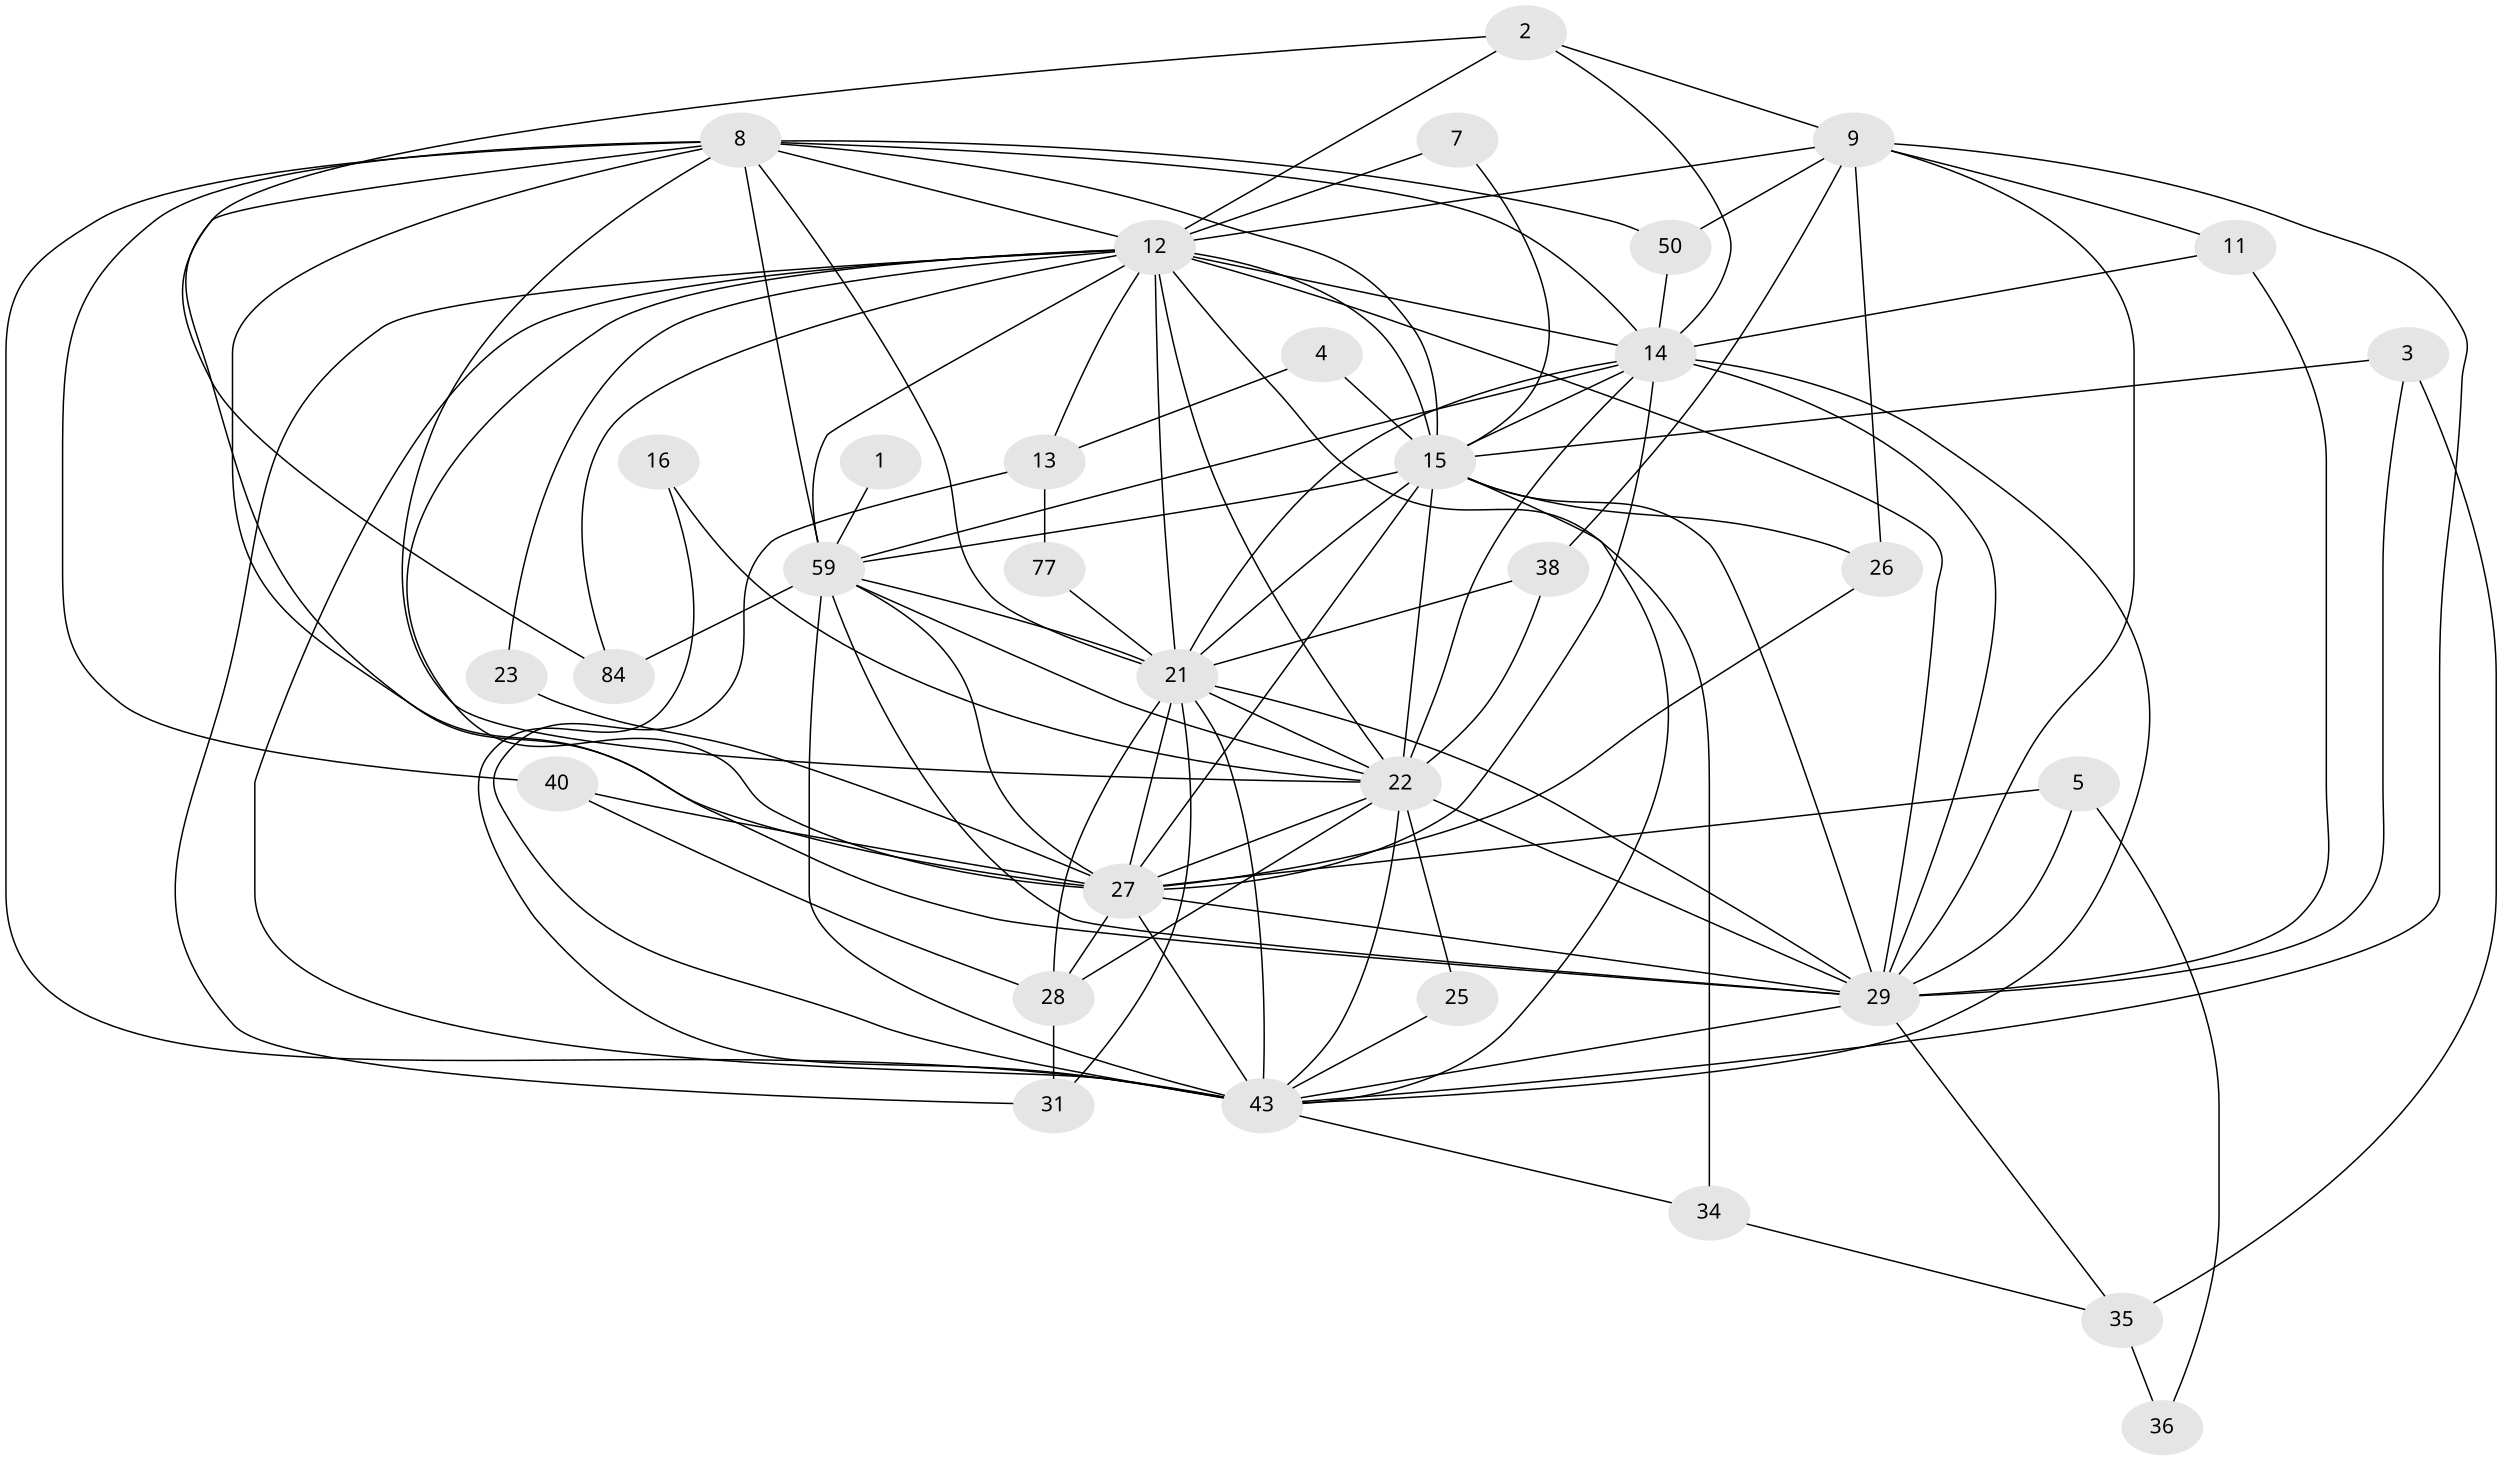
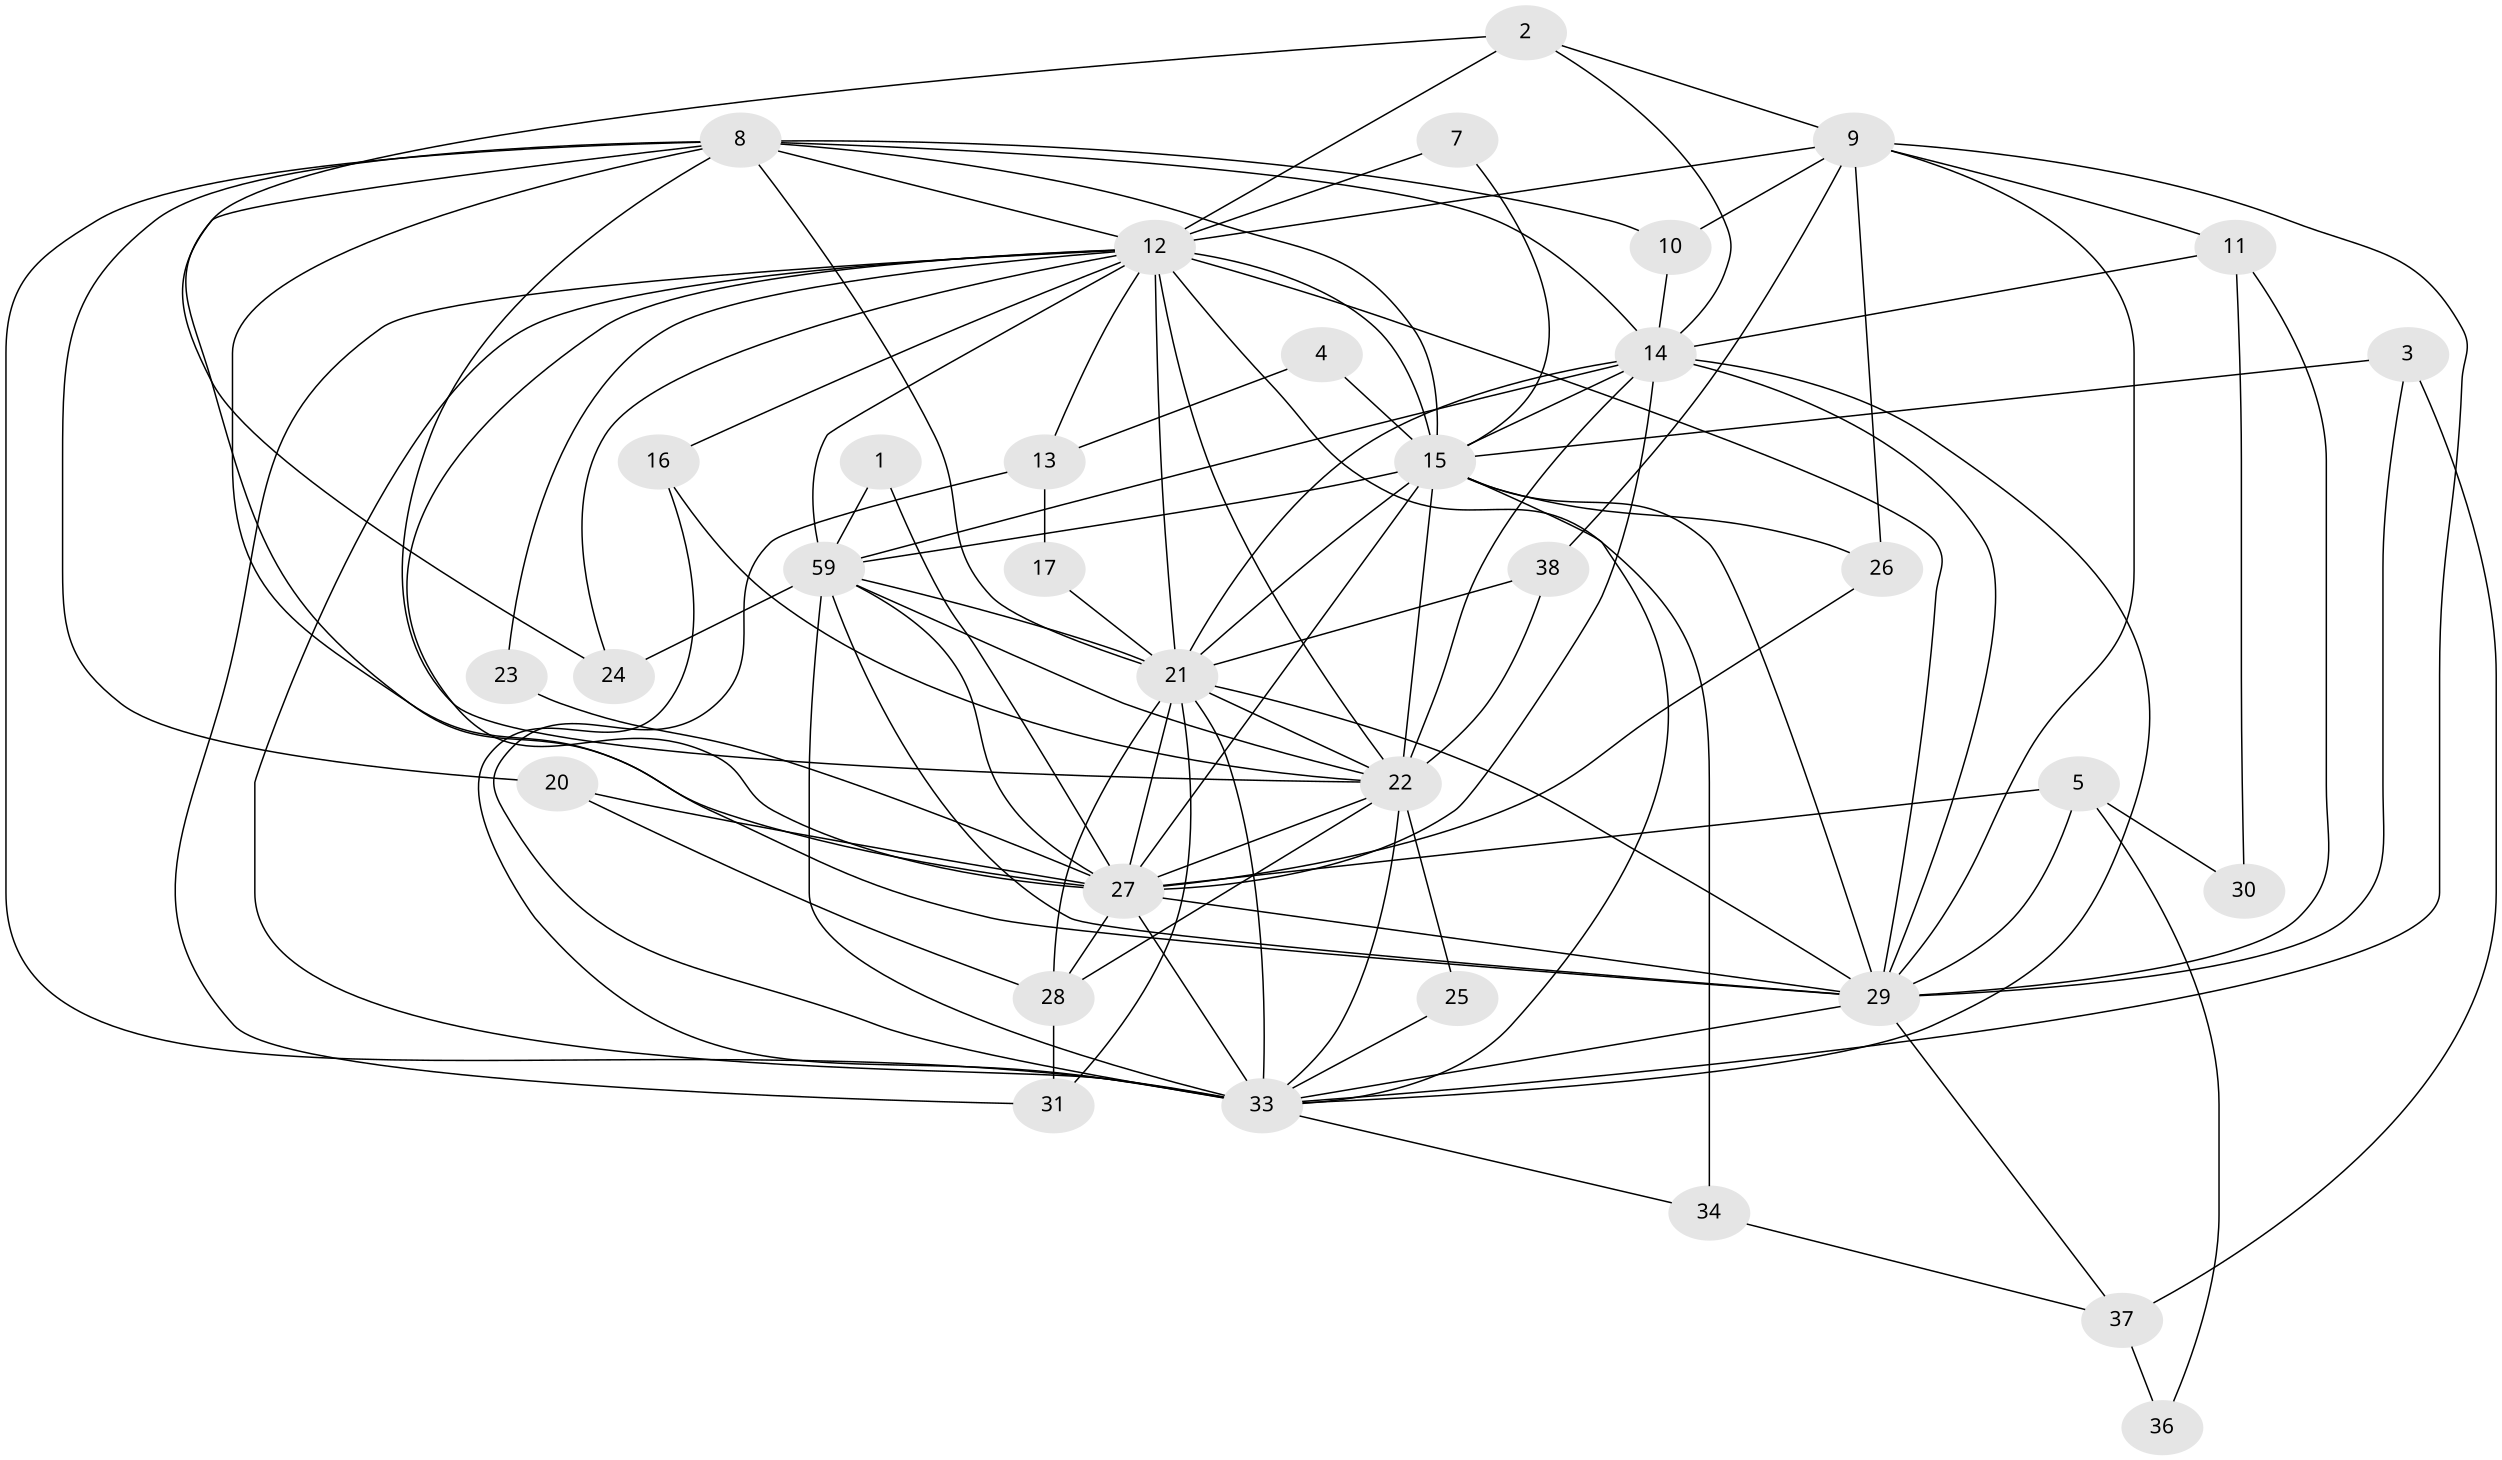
(1671, 247) -> (1671, 247)
(1405, 301) -> (904, 351)
(780, 355) -> none
(1045, 569) -> (1045, 569)
(614, 677) -> (614, 677)
none -> (996, 679)
(557, 784) -> (557, 784)
(1640, 891) -> none
none -> (2244, 891)
(1262, 1106) -> (1262, 1106)
(2122, 1320) -> (2122, 1320)
